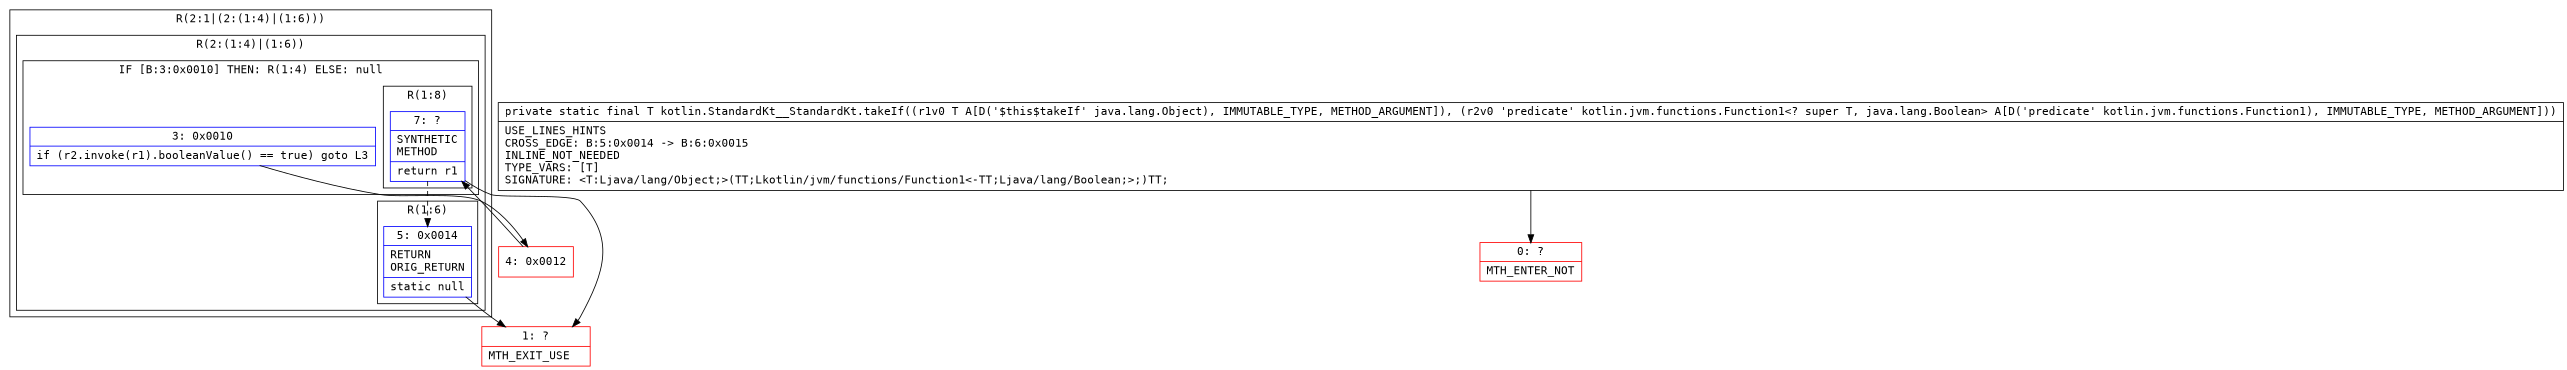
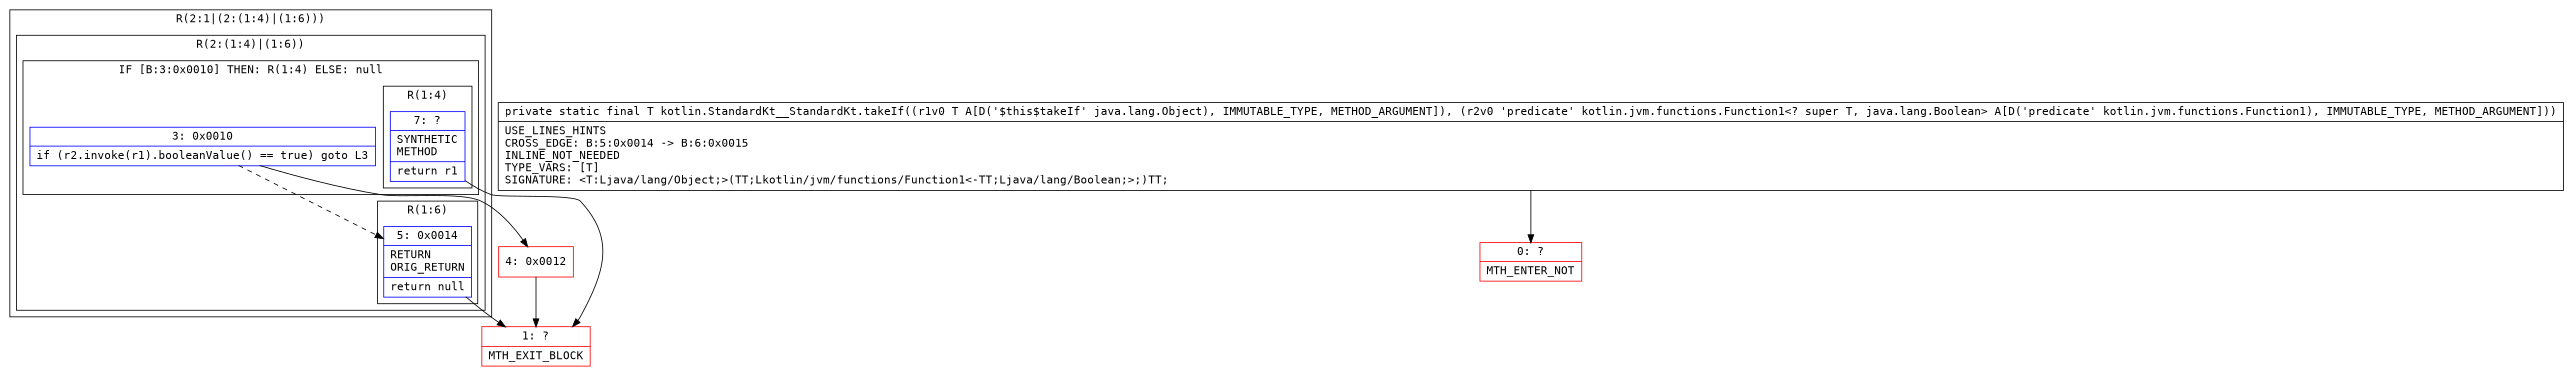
(428, 96) -> (428, 96)
(428, 206) -> (307, 200)
(497, 218) -> (536, 298)
(428, 287) -> (428, 287)
(529, 356) -> (536, 356)
